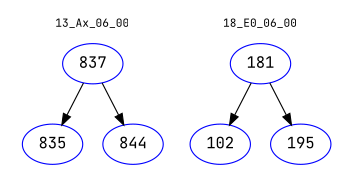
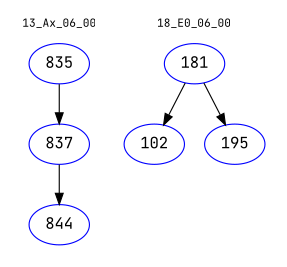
(75, 99) -> (59, 98)
